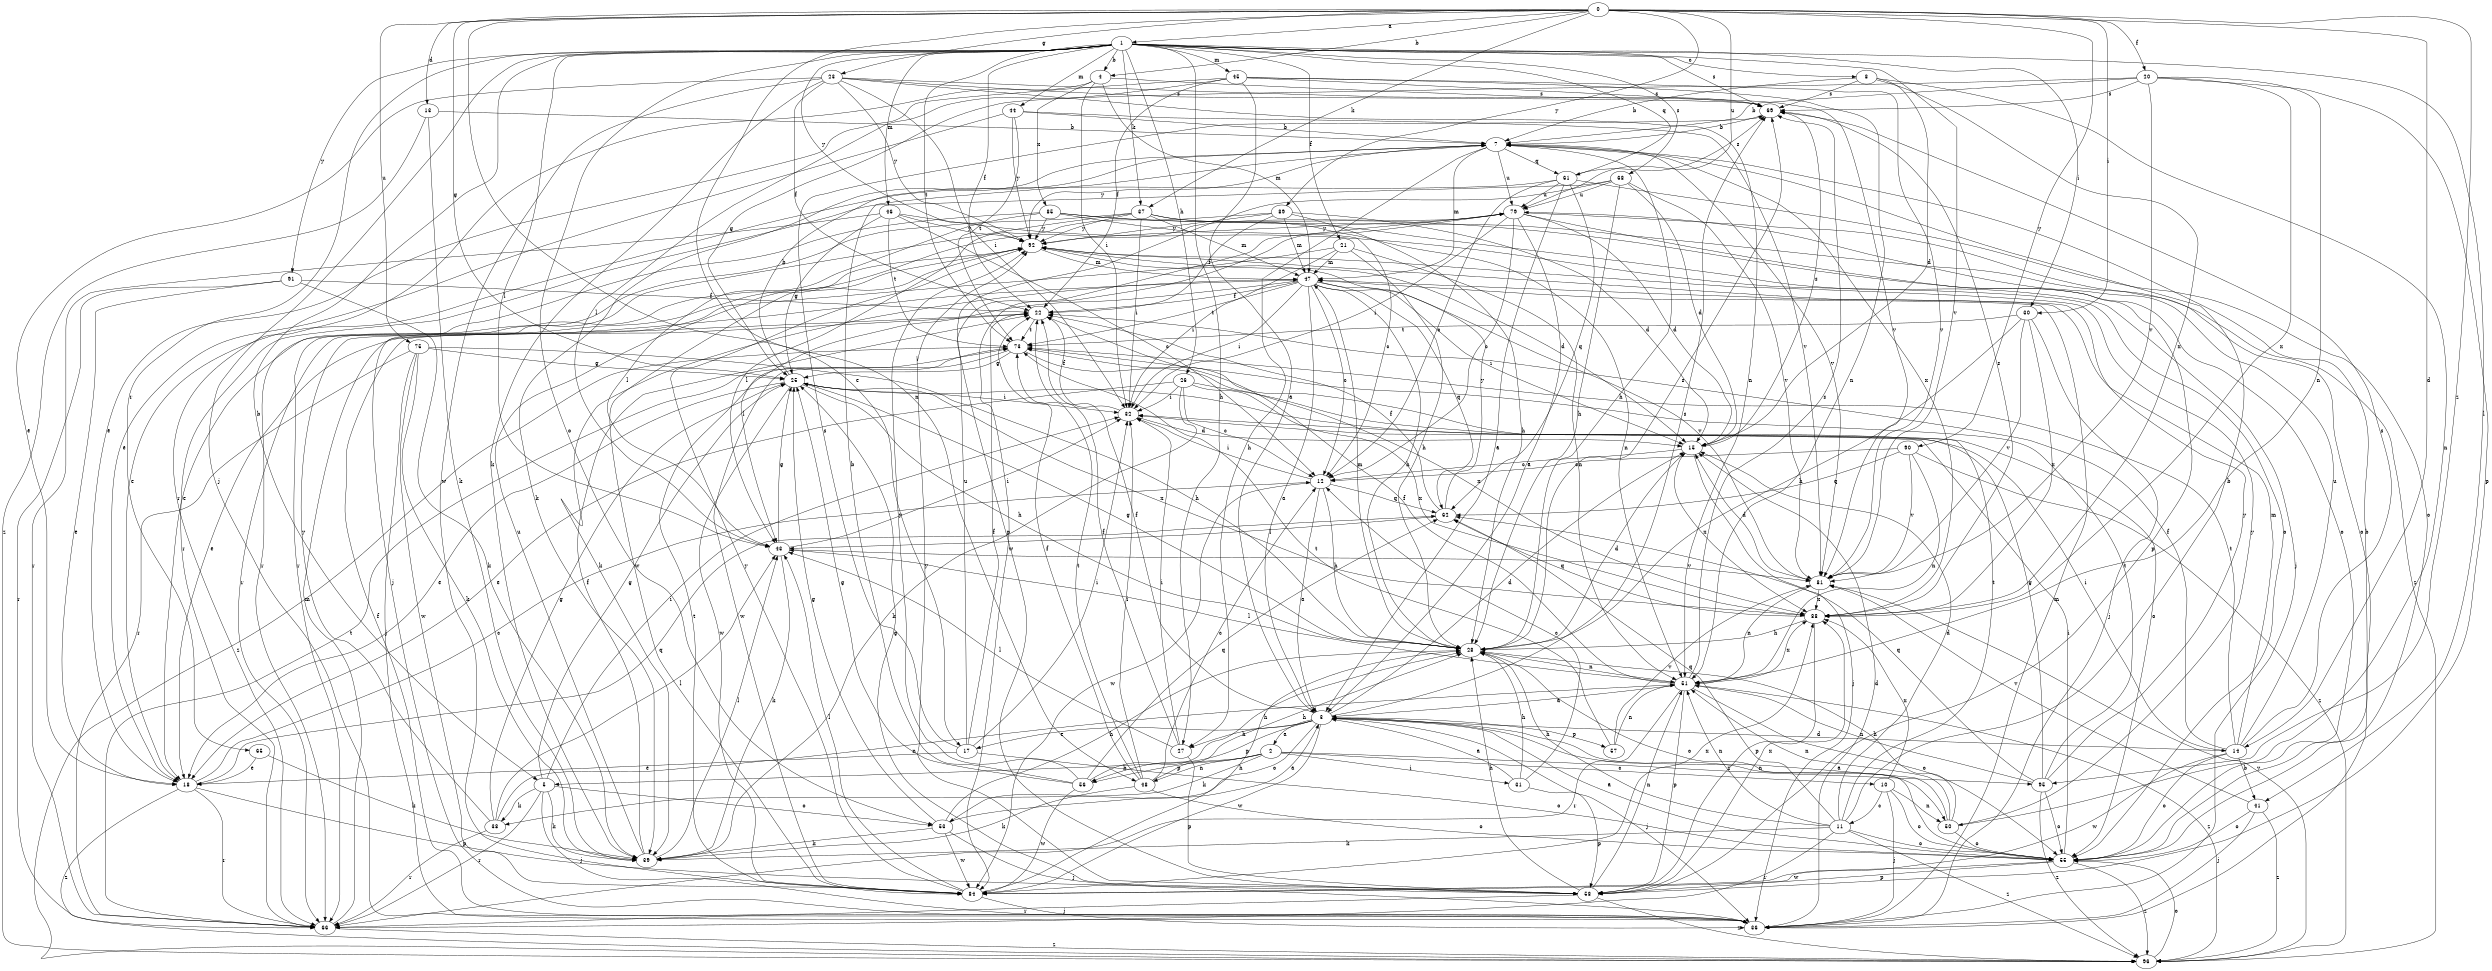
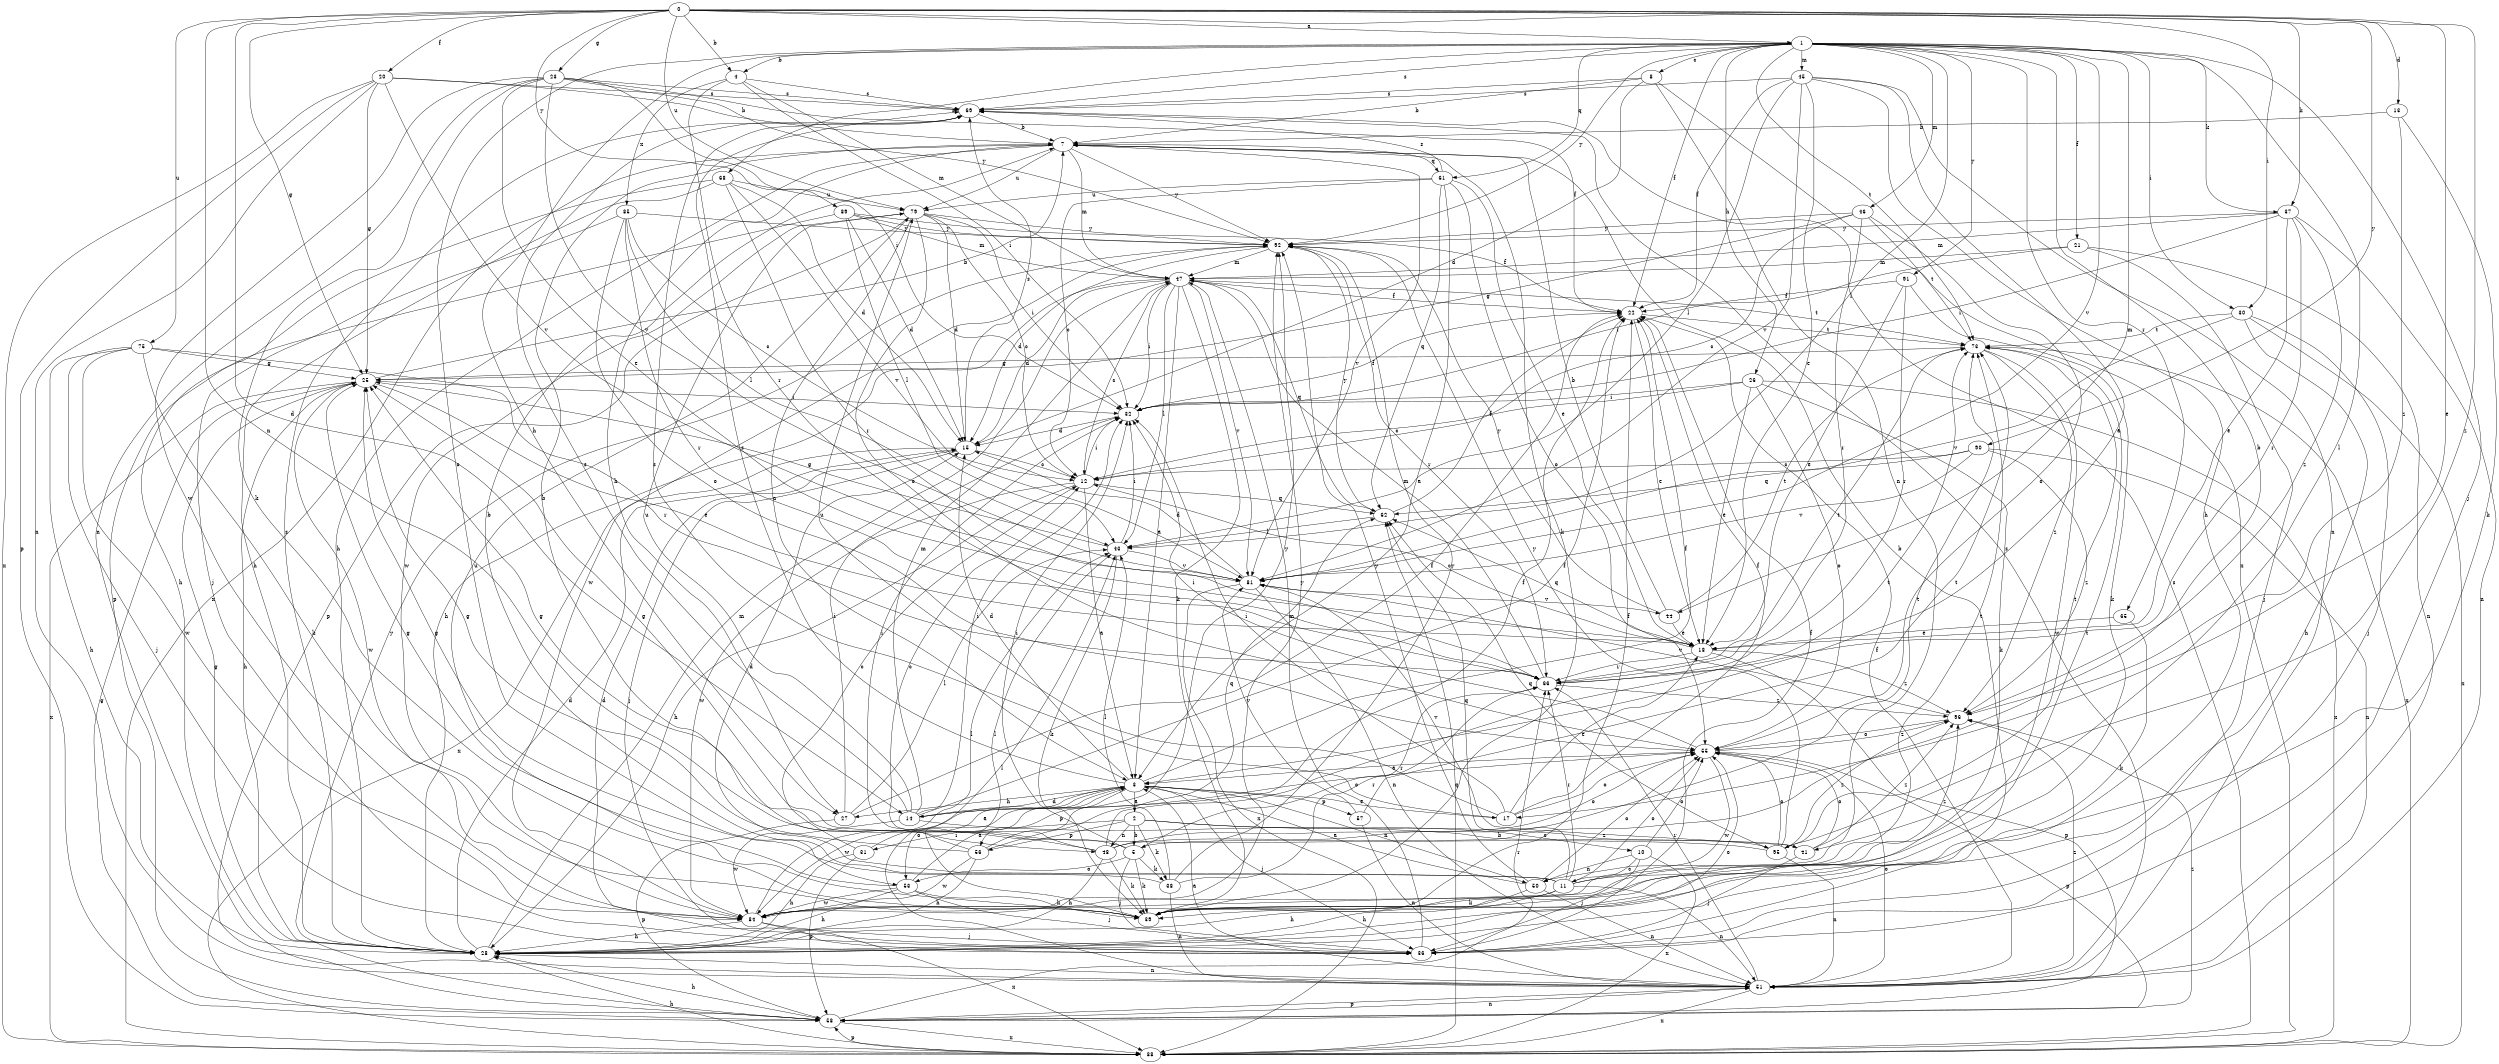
(1596, 127) -> (1458, 598)
(1491, 364) -> (1028, 364)
(1431, 419) -> (2005, 841)
